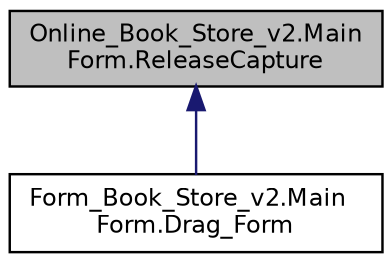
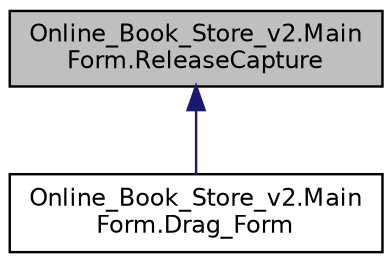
(196, 213) -> (196, 213)
